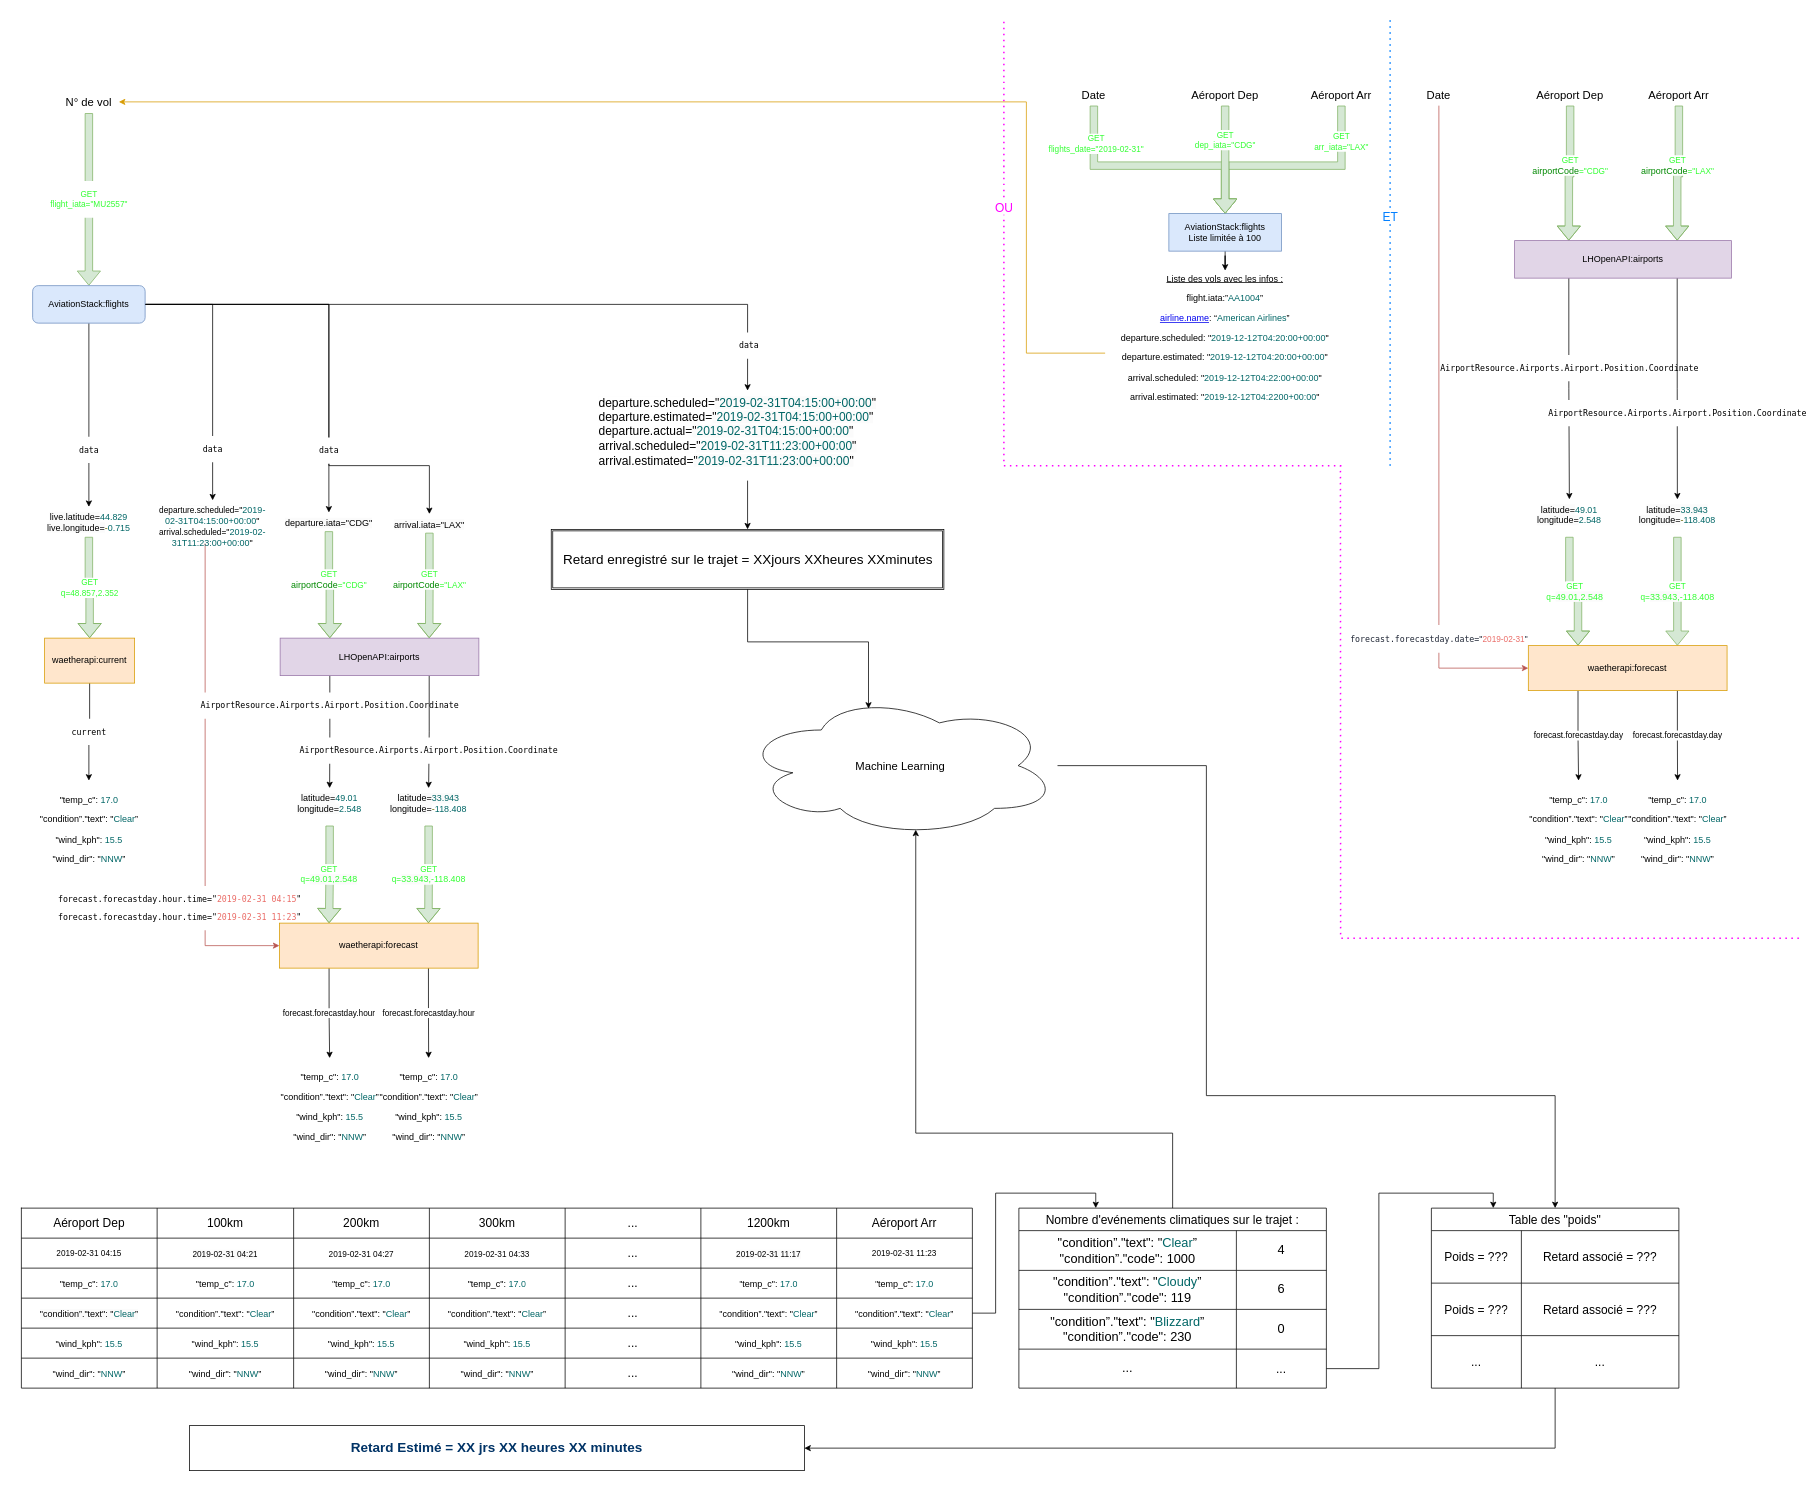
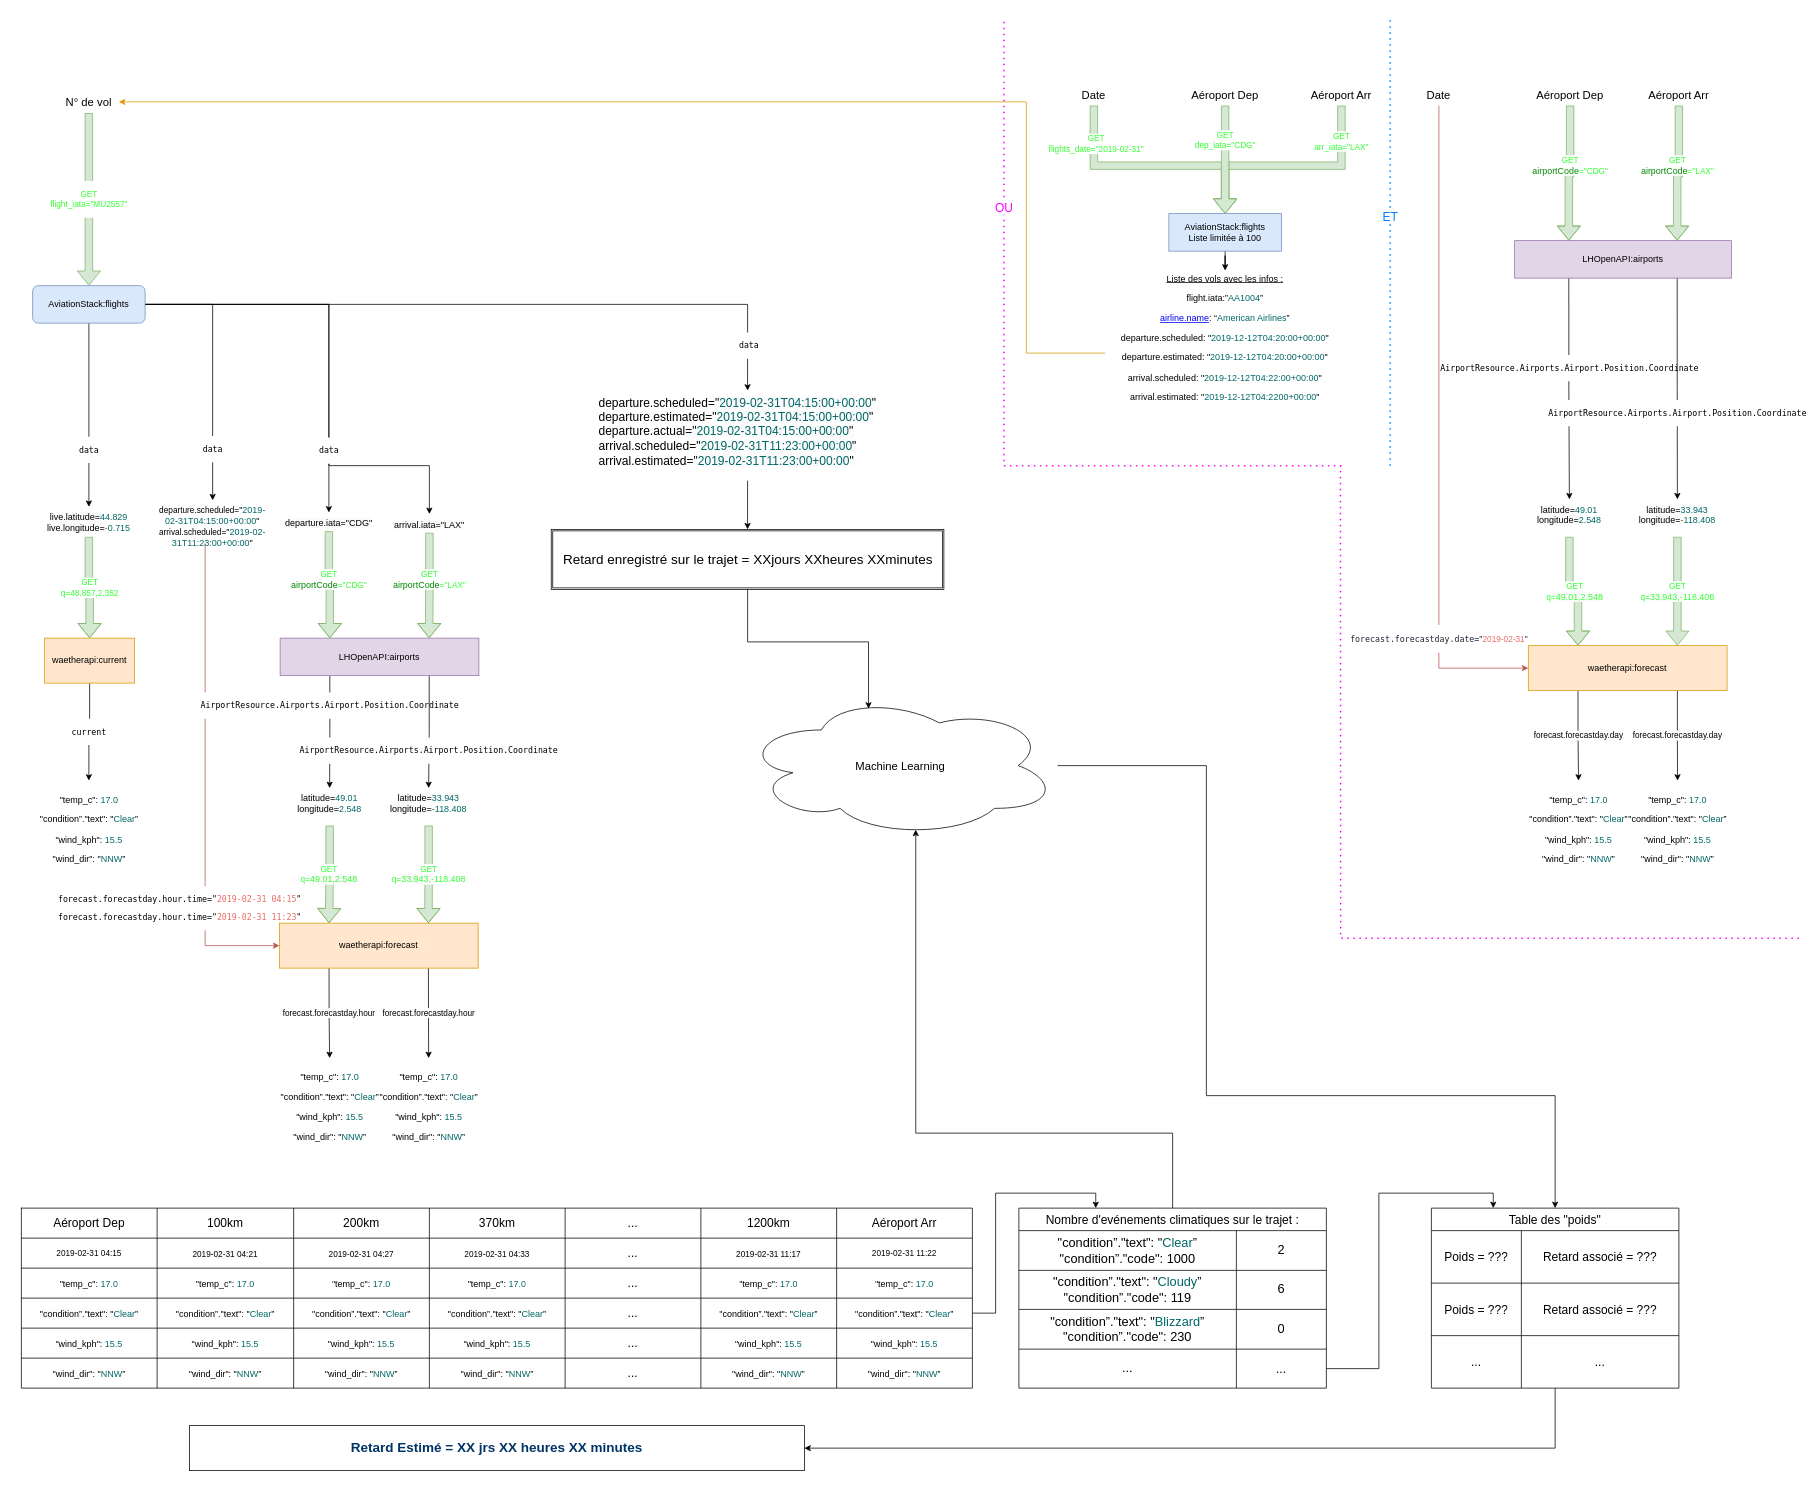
(497, 1223) -> (497, 1223)
(1281, 1251) -> (1281, 1251)
(905, 1253) -> (905, 1253)
